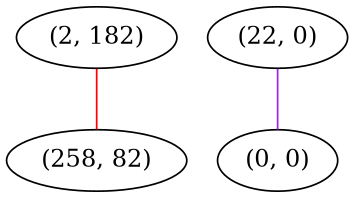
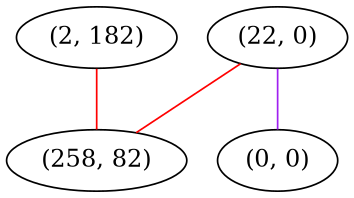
none -> (188, 98)
